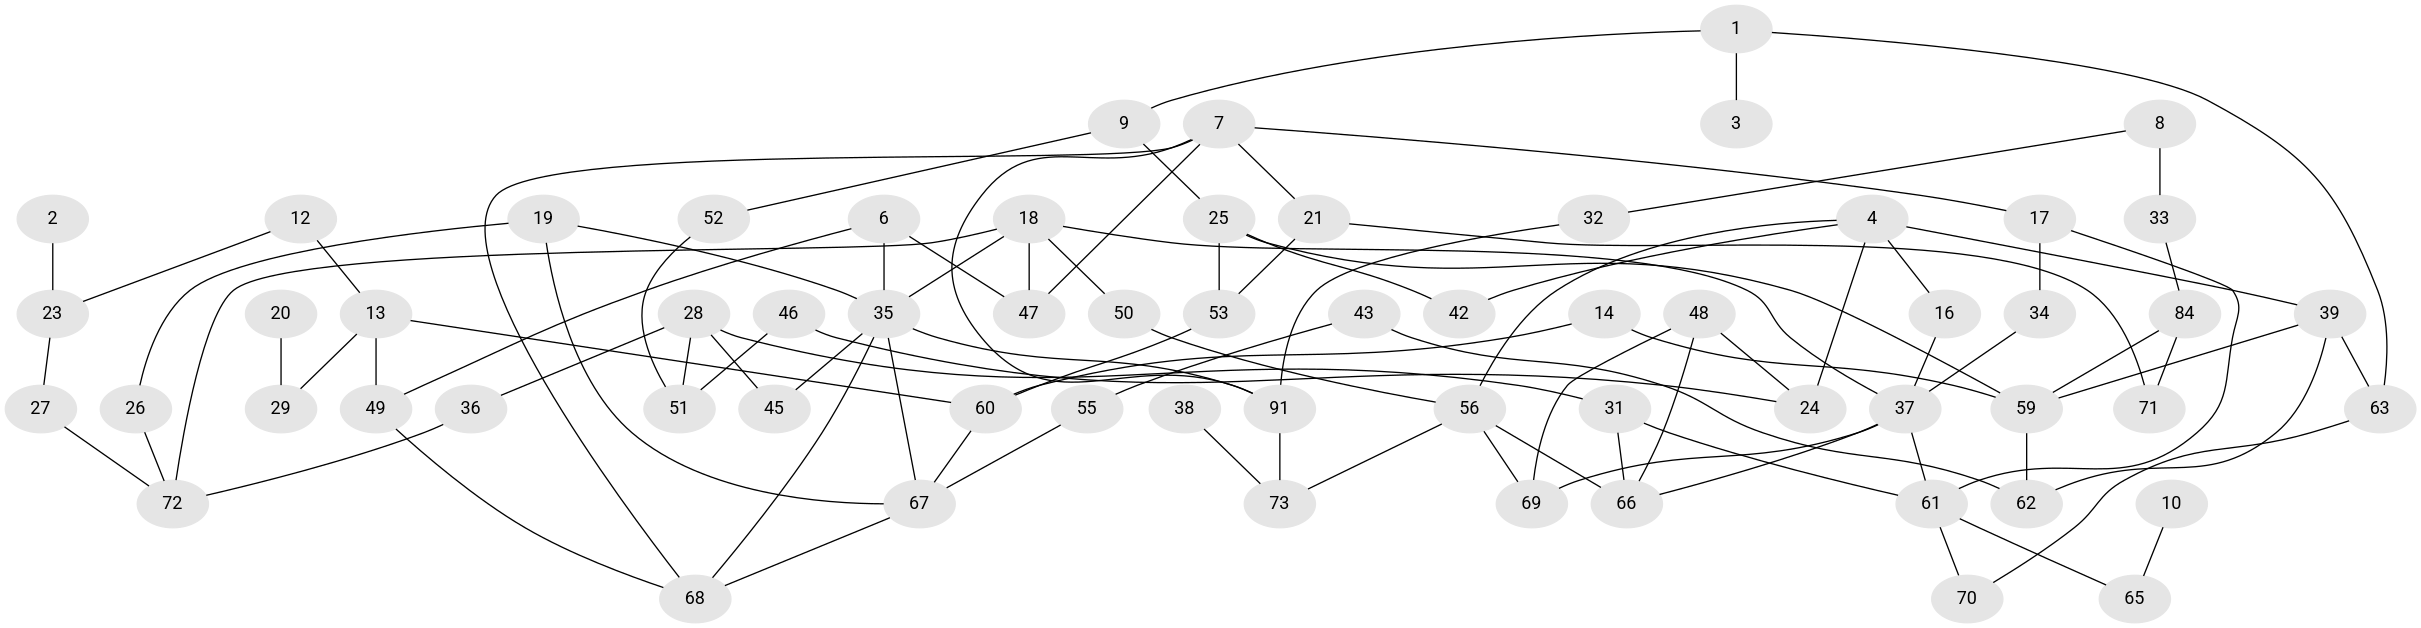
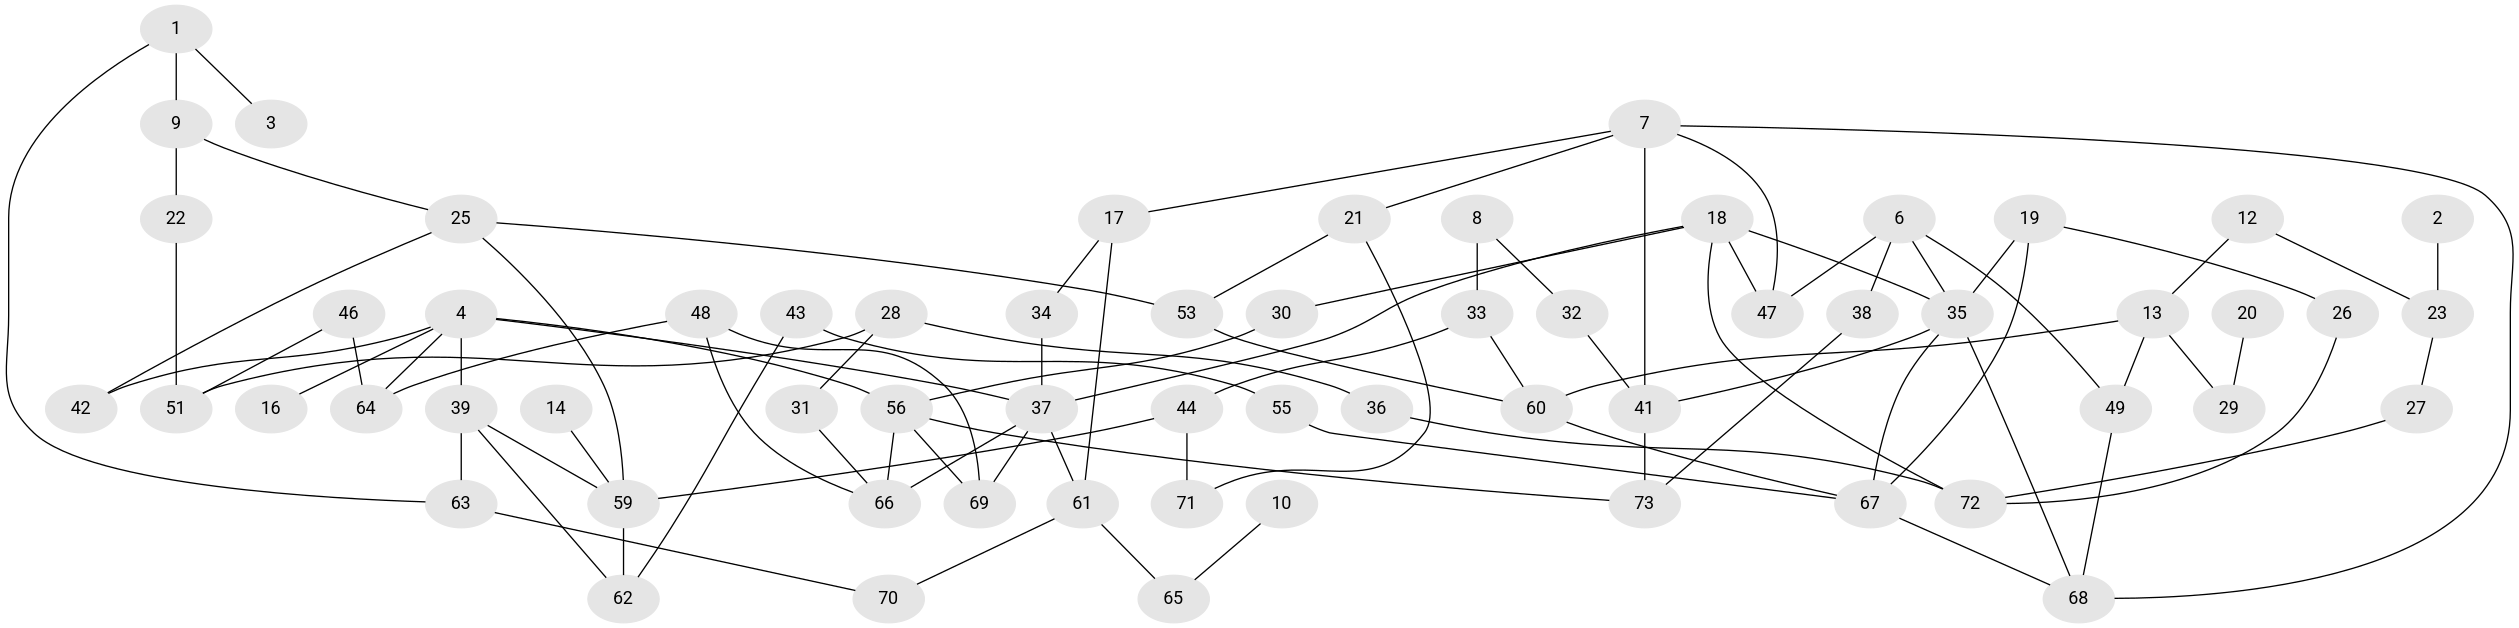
(714, 219) -> (176, 219)
none -> (1881, 267)
(1124, 314) -> (1282, 314)
(2185, 314) -> (1187, 409)
(1306, 355) -> (1507, 362)
(1925, 362) -> (792, 360)
(775, 409) -> none
(1280, 409) -> (1645, 409)
(1810, 409) -> (366, 409)
(1789, 468) -> none
